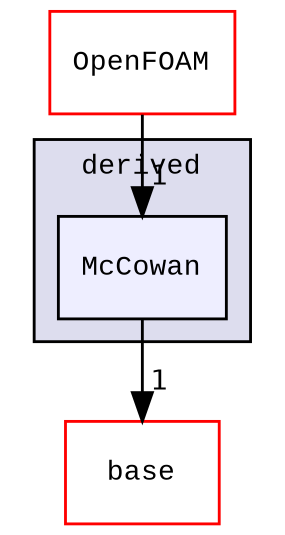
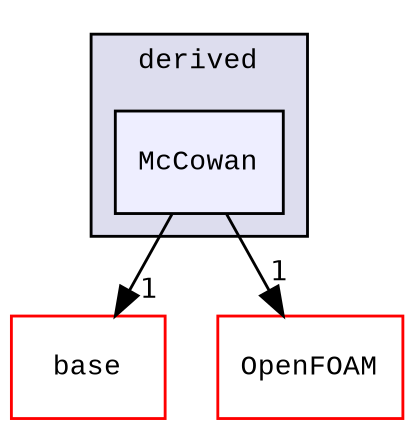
(142, 157) -> (249, 254)
